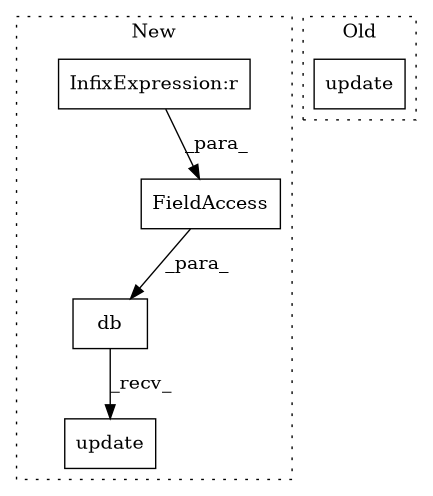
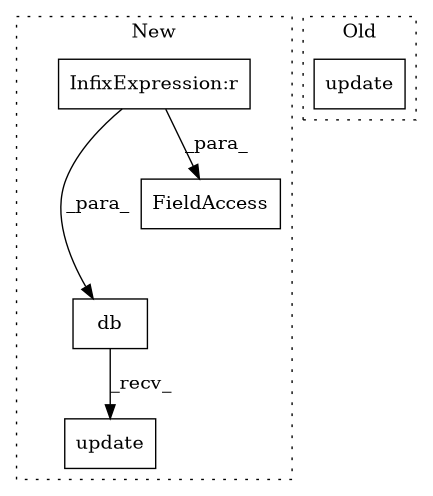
(165, 259) -> (63, 190)
